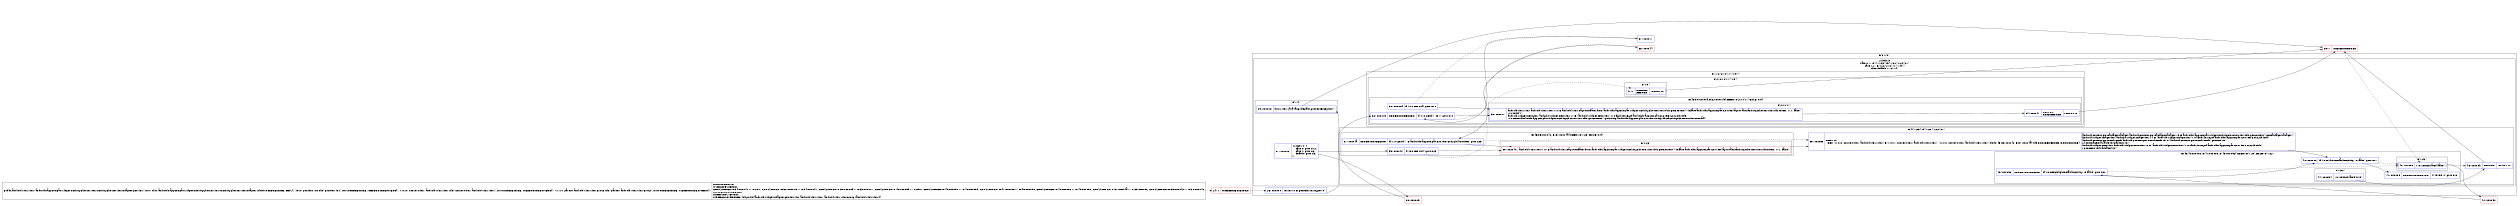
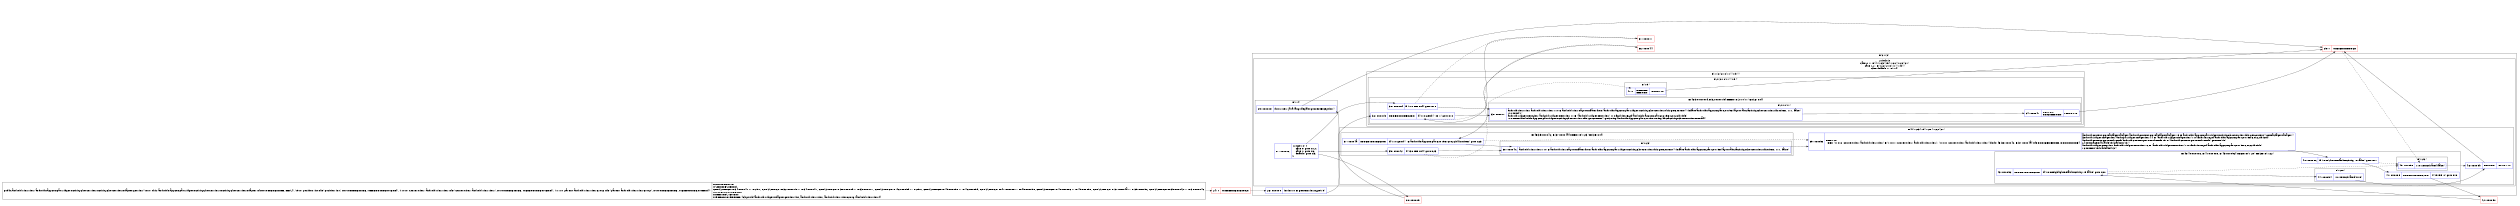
(1646, 39) -> (1646, 39)
none -> (1343, 109)
(1646, 150) -> (1646, 150)
(2204, 177) -> (2211, 175)
(2463, 178) -> (2455, 187)
